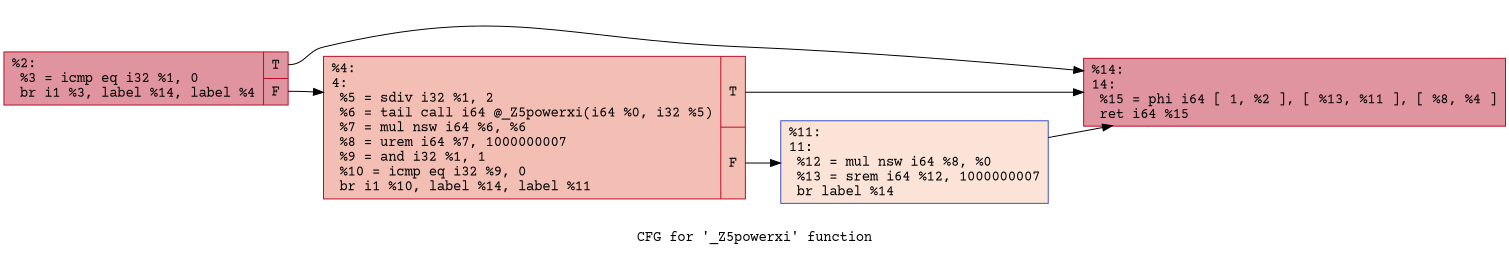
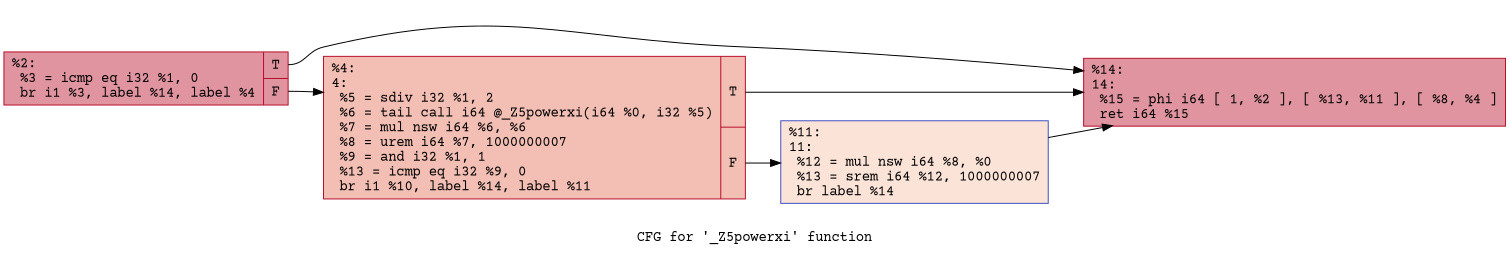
(429, 171) -> (429, 171)
